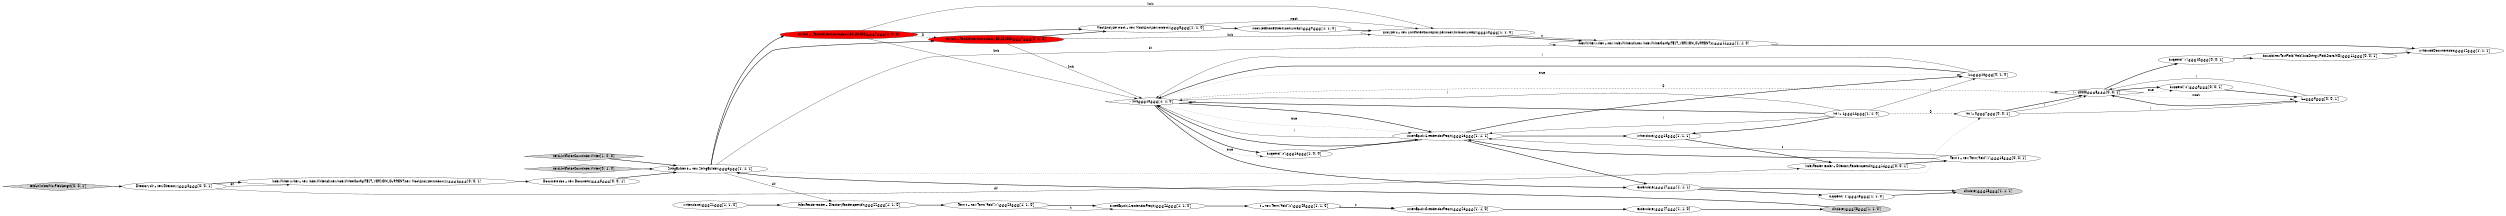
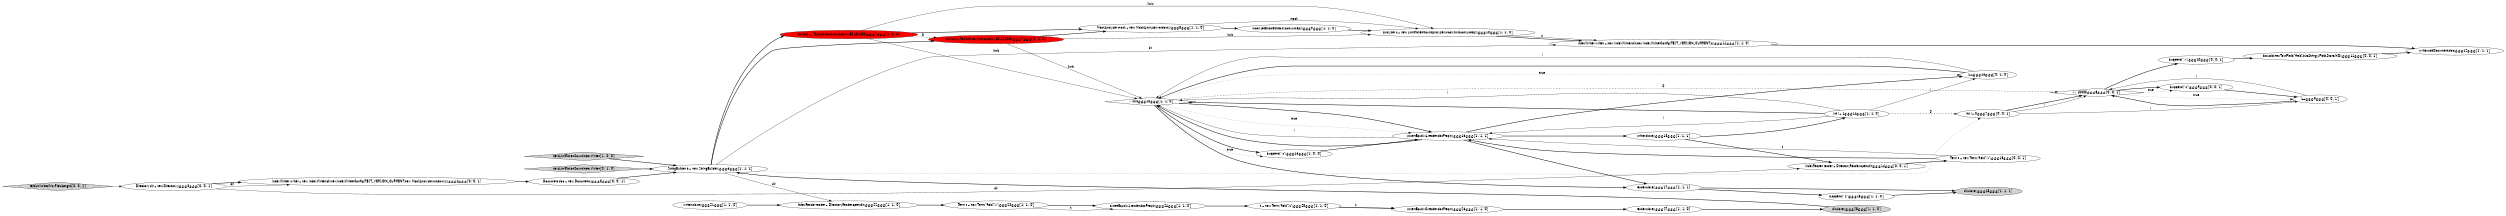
(2196, 95) -> (2196, 95)
(1765, 128) -> (1772, 131)
(116, 186) -> (116, 186)
